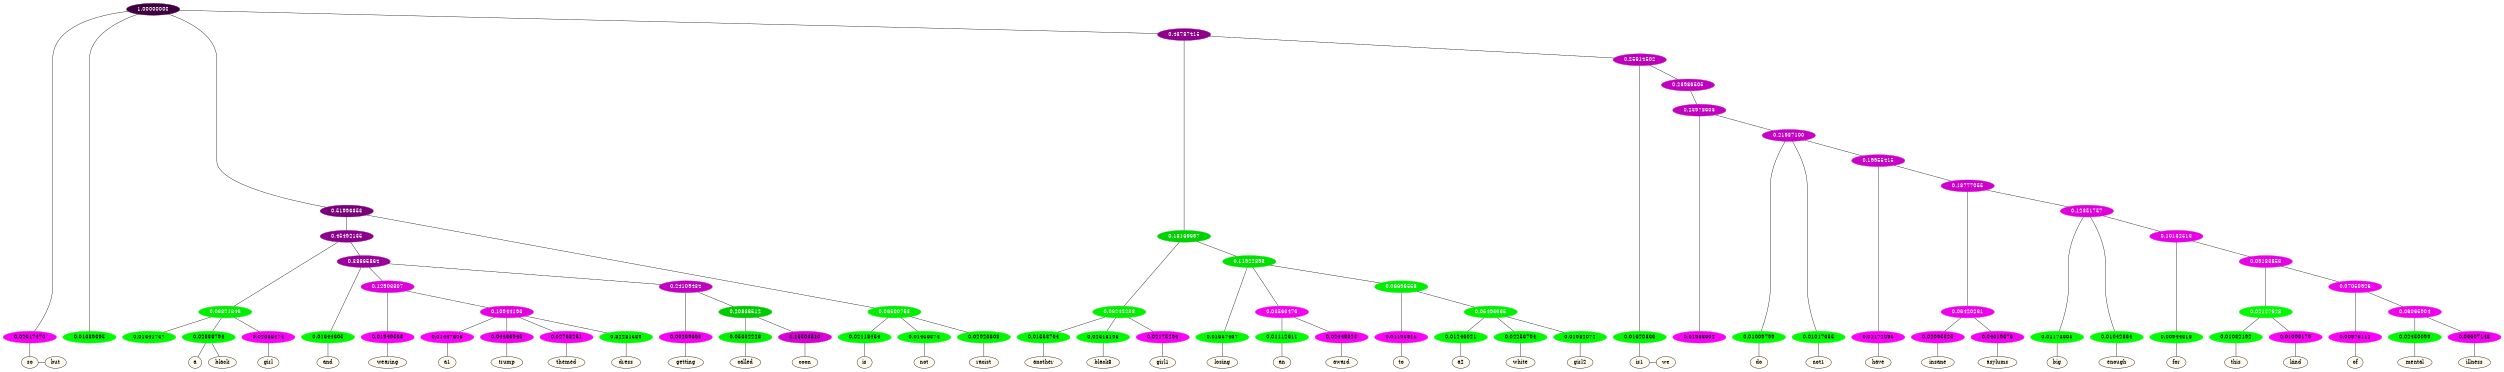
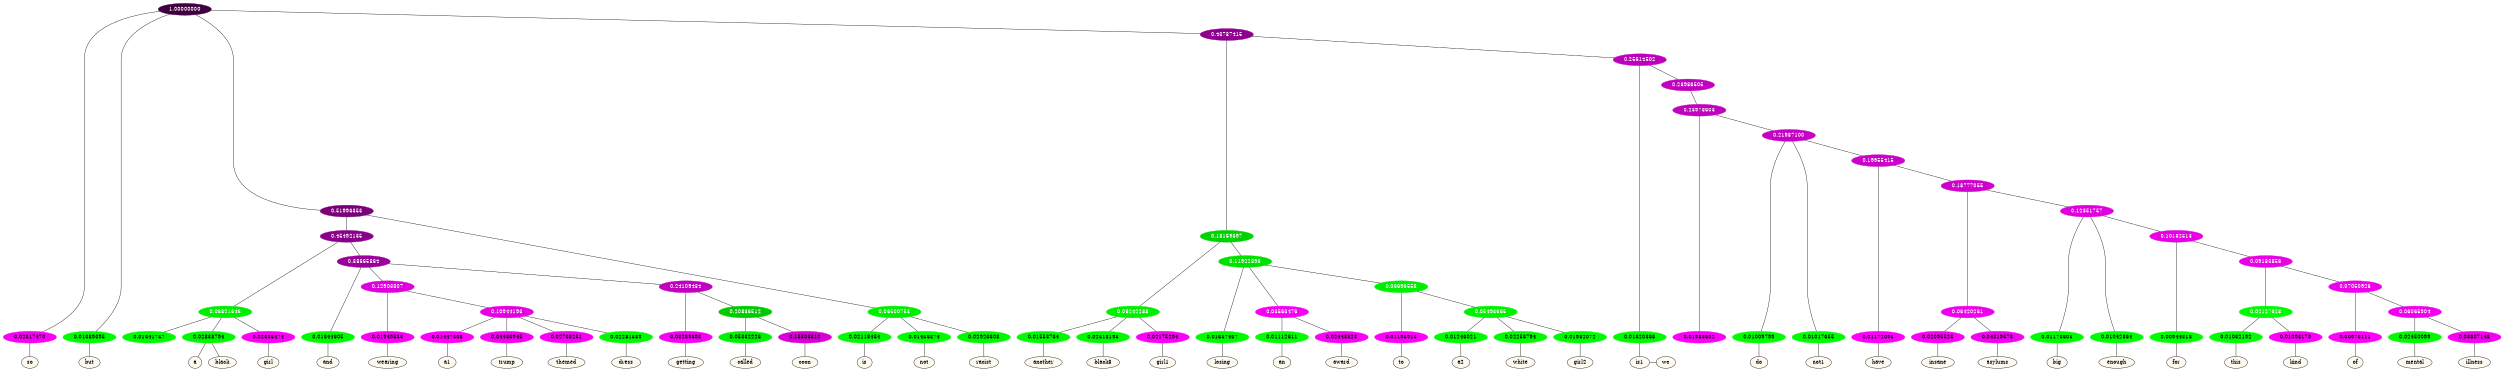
(626, 337) -> (626, 337)
(42, 362) -> (89, 350)
